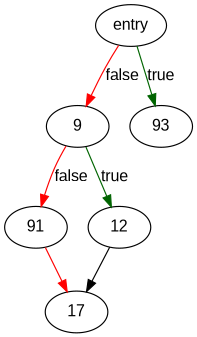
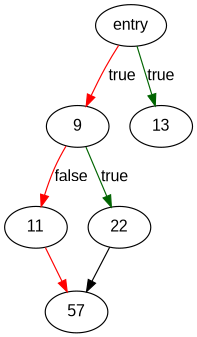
(122, 76) -> (122, 76)
(161, 126) -> (161, 126)
(36, 227) -> (36, 227)
(119, 227) -> (119, 227)
(77, 312) -> (77, 312)
